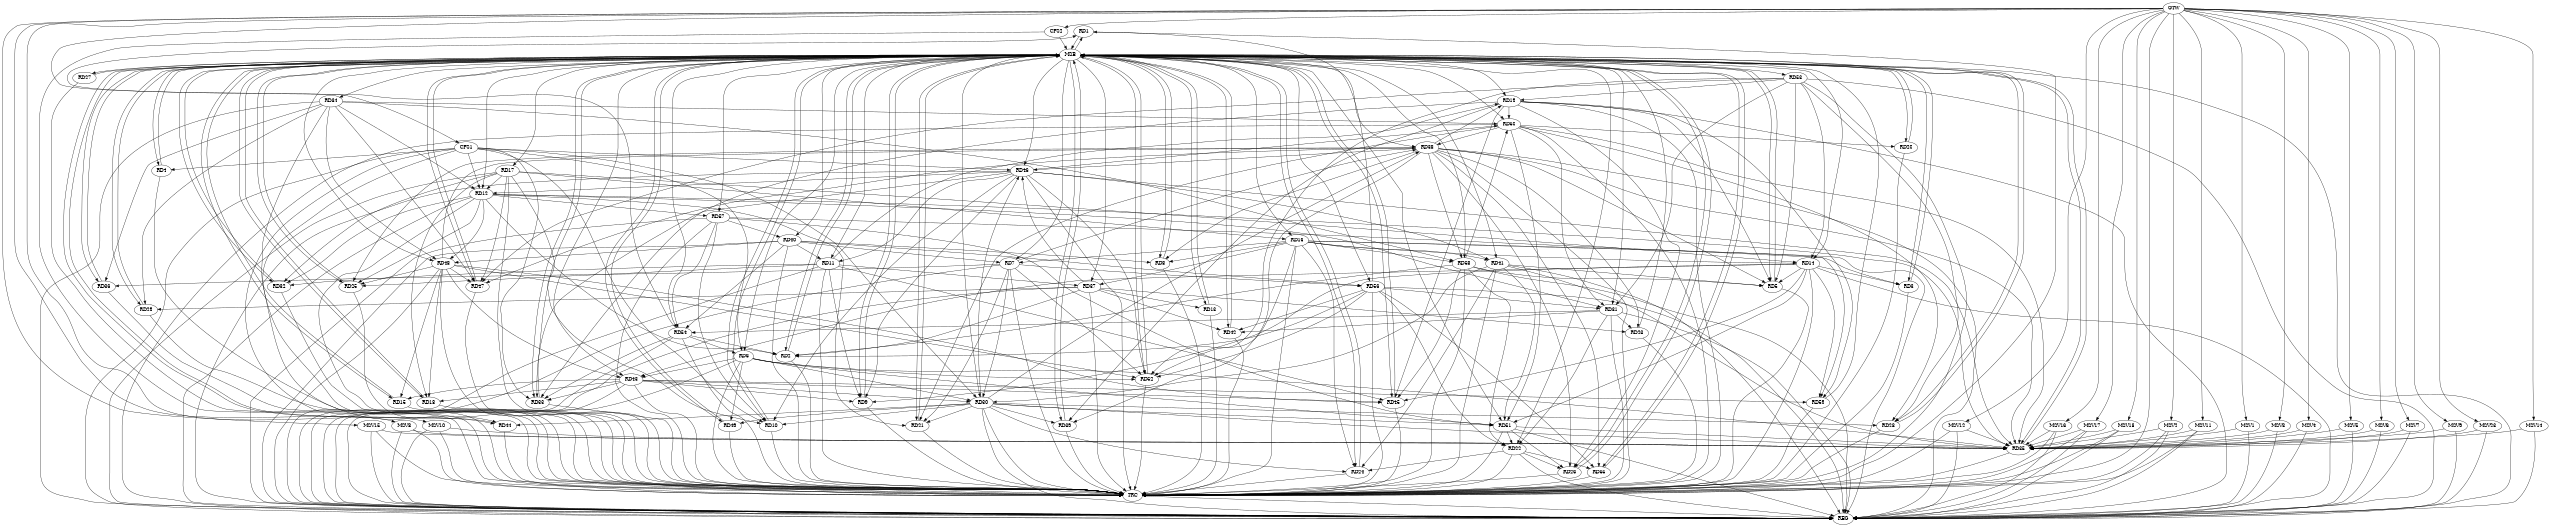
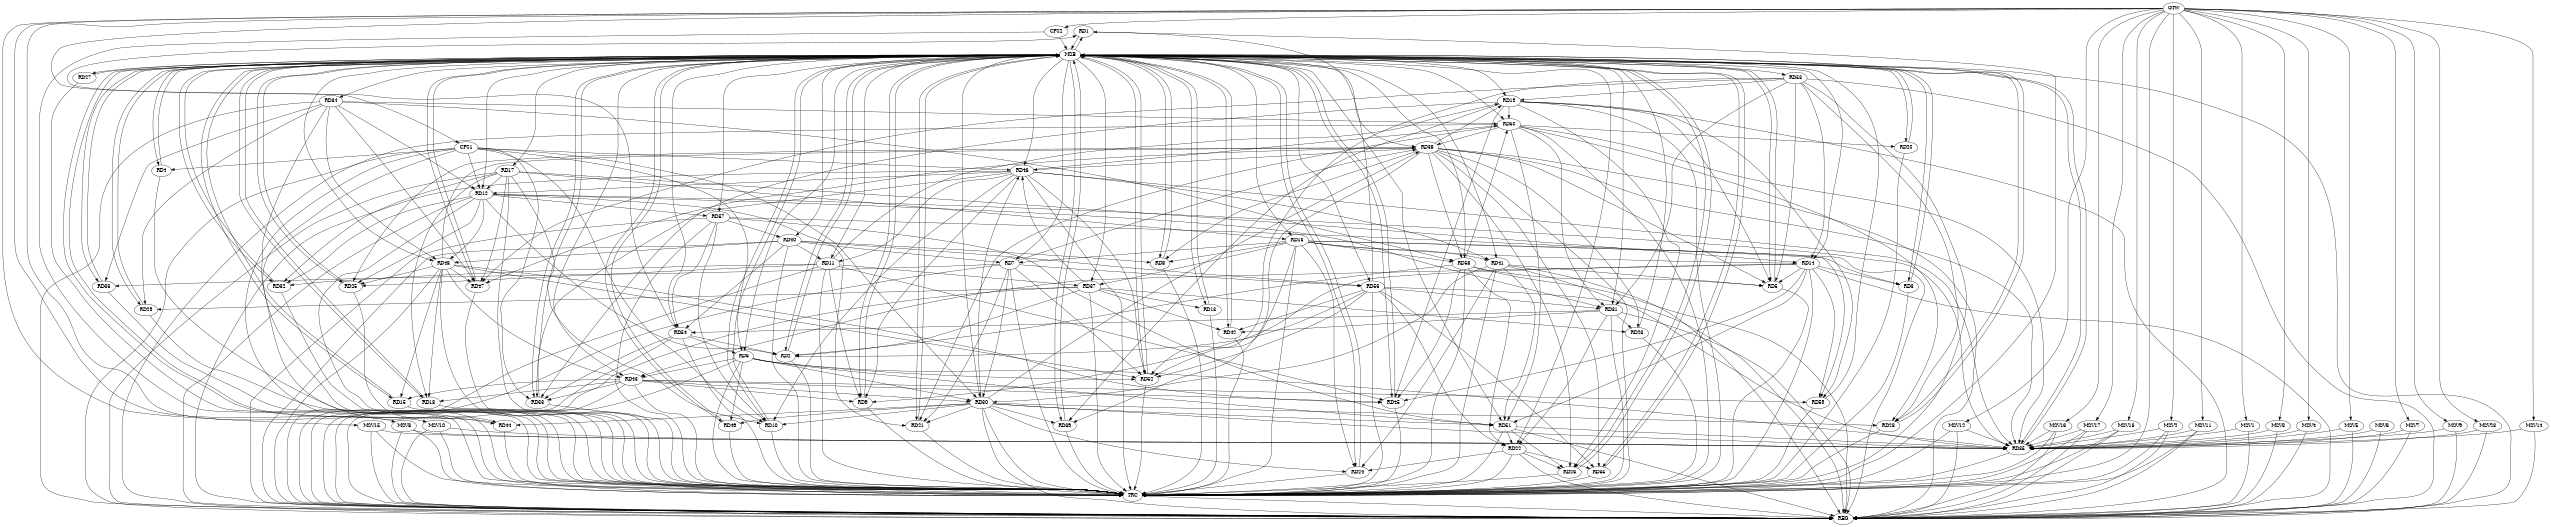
(2380, 131) -> none
